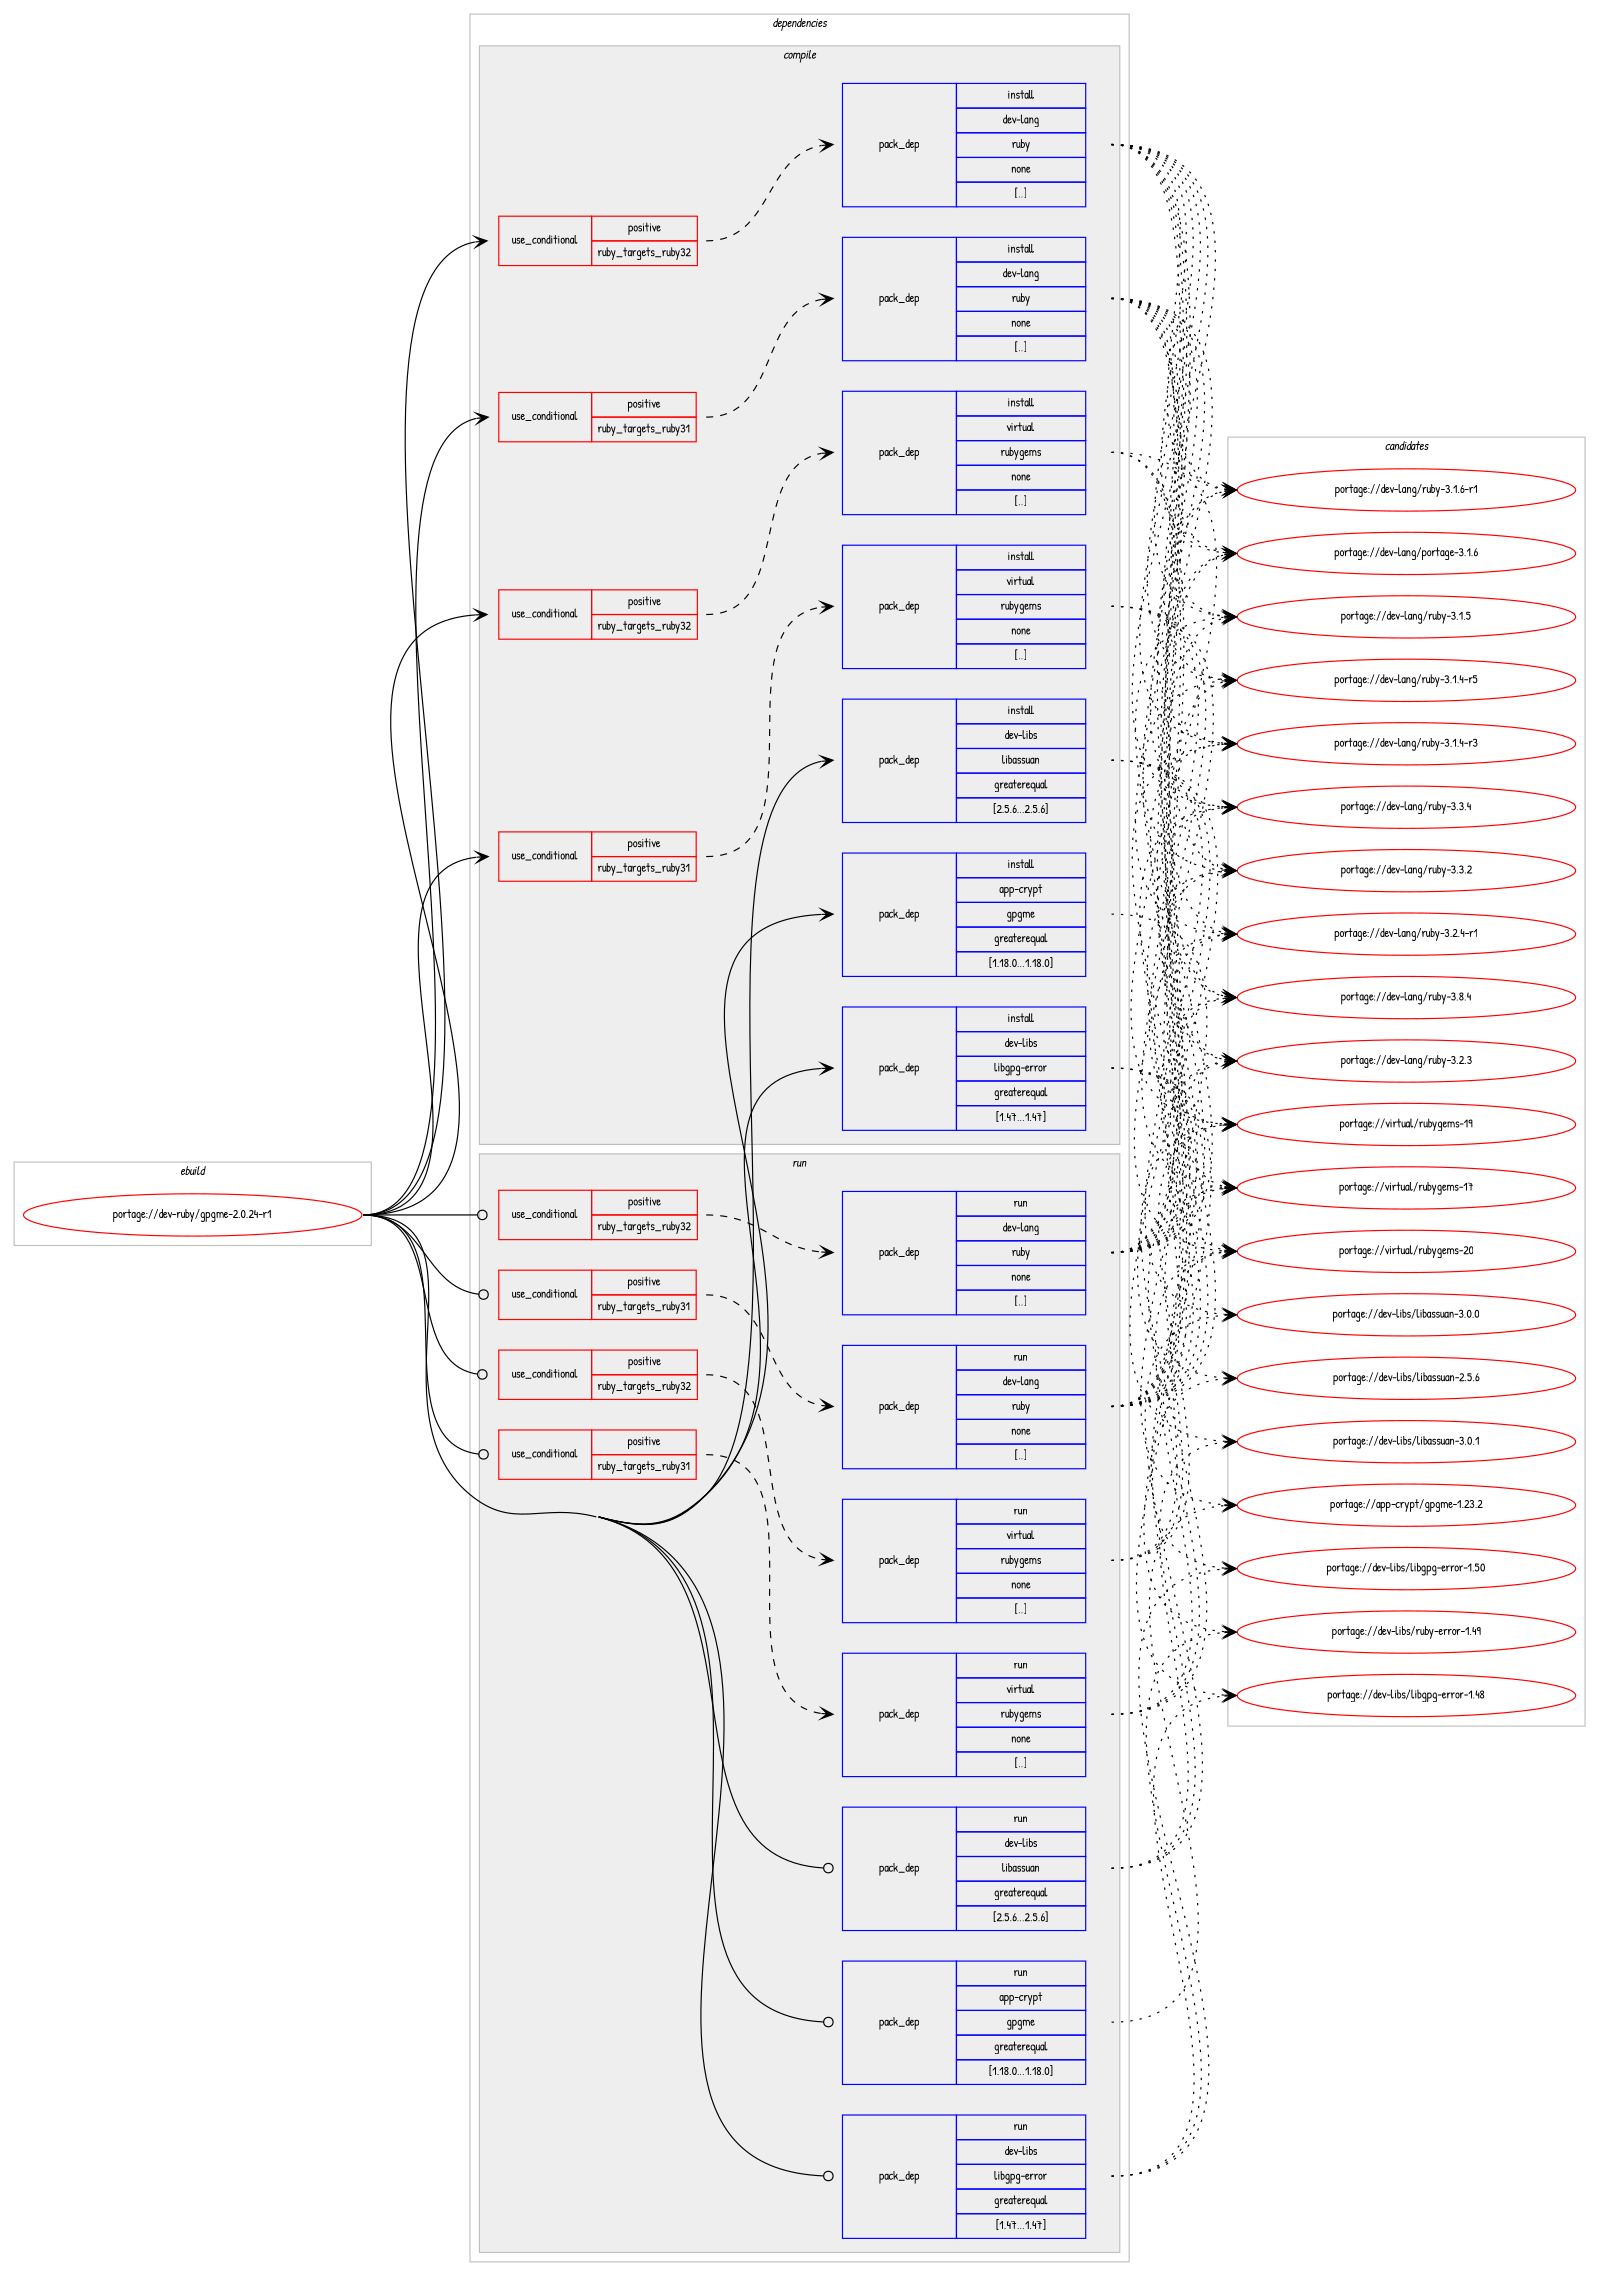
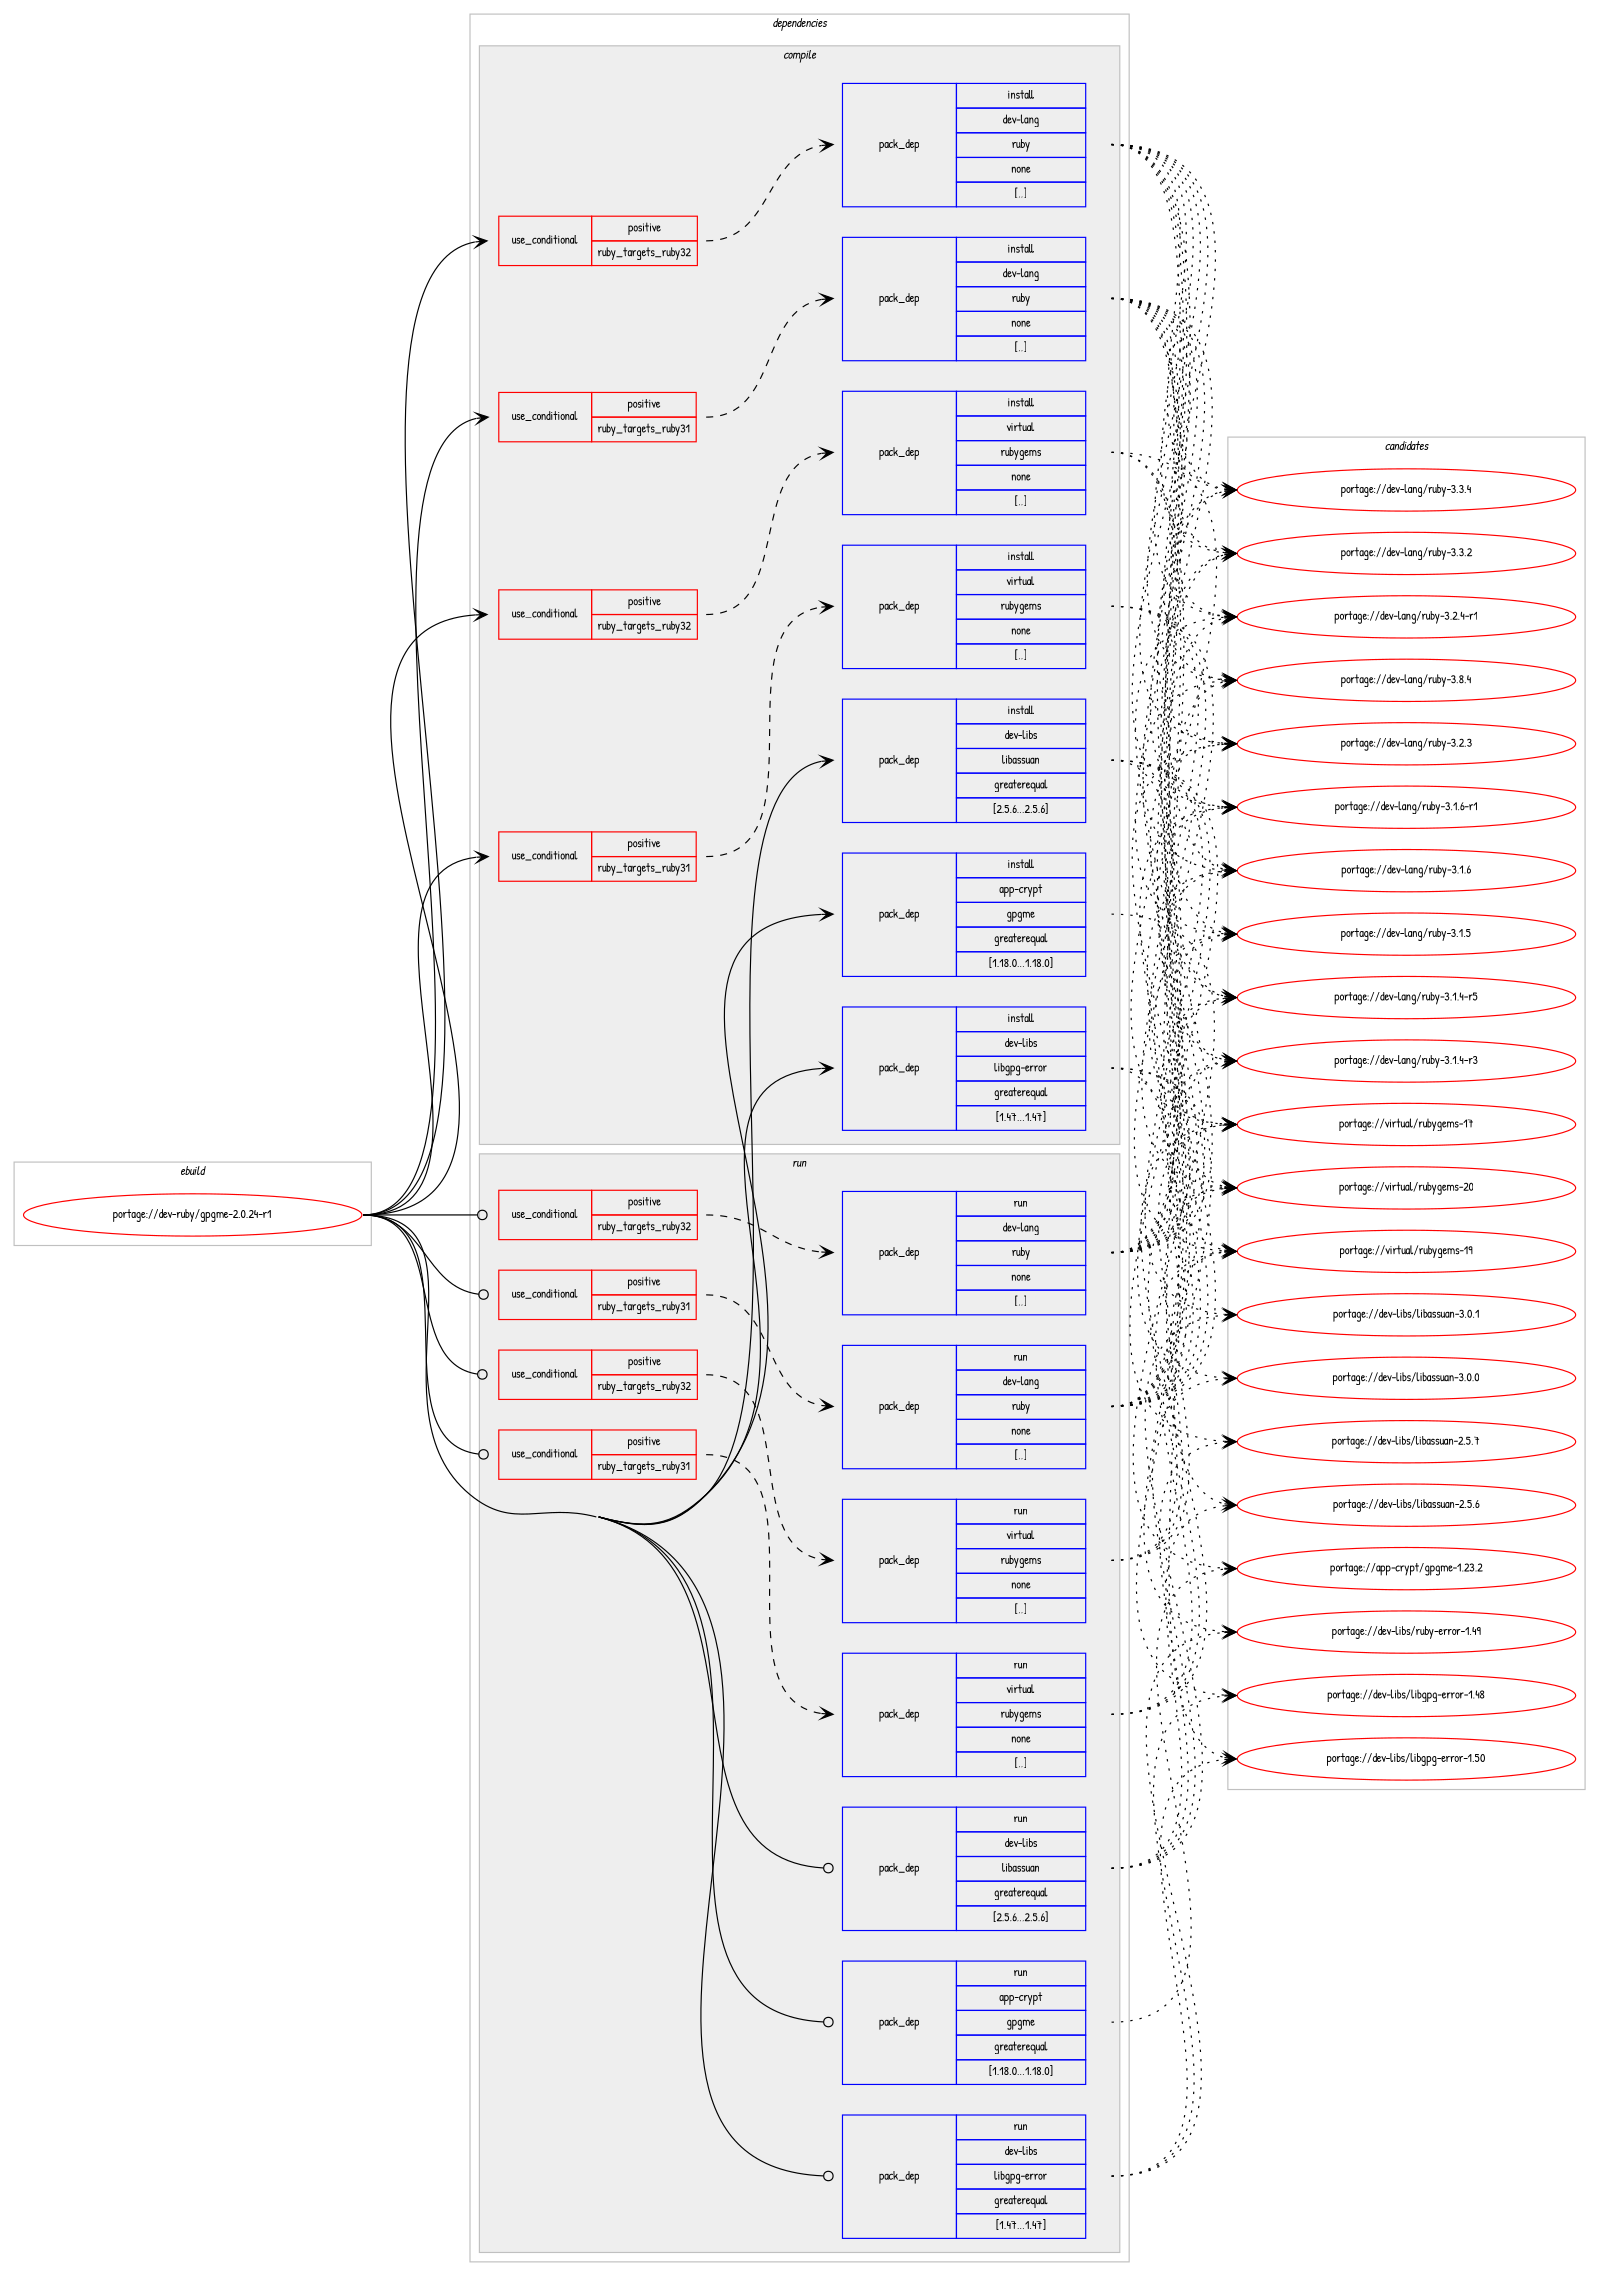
(1406, 553) -> (1406, 871)
none -> (1406, 1442)
